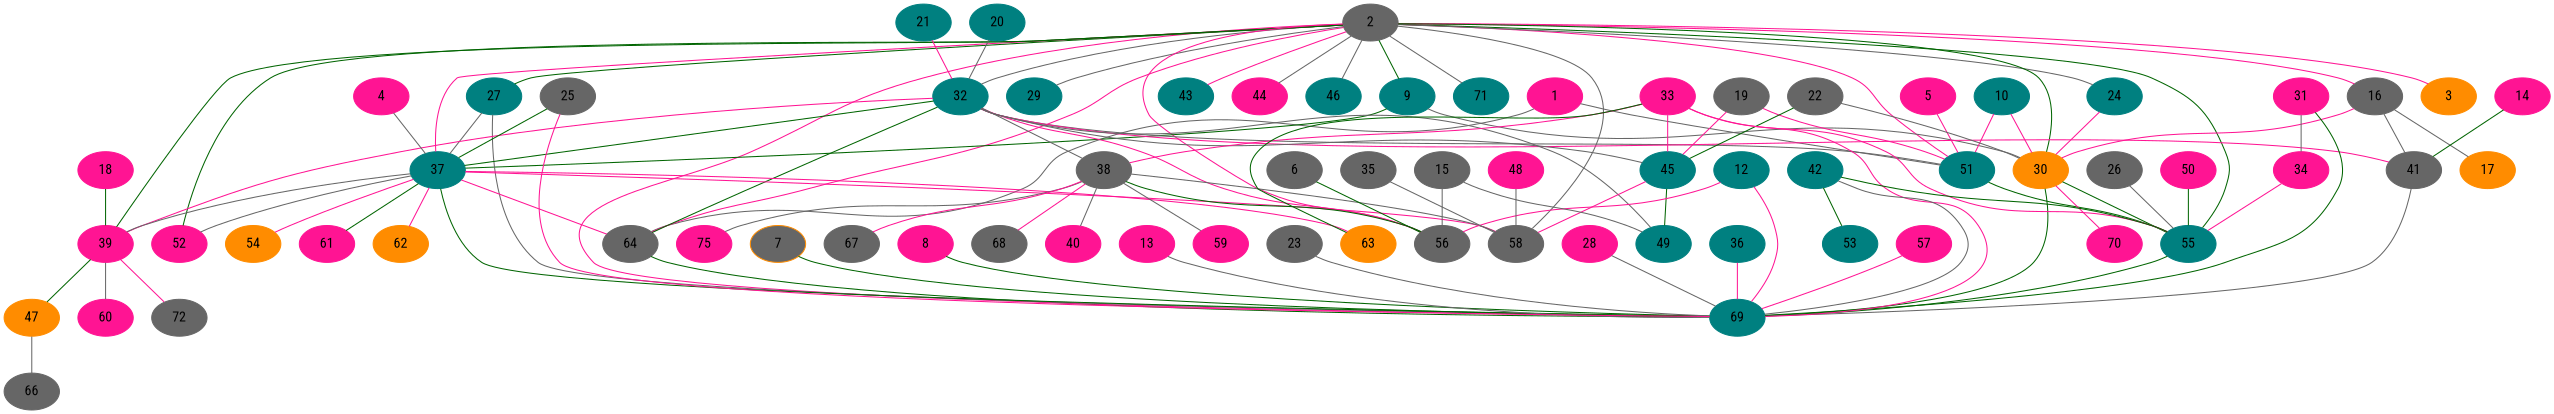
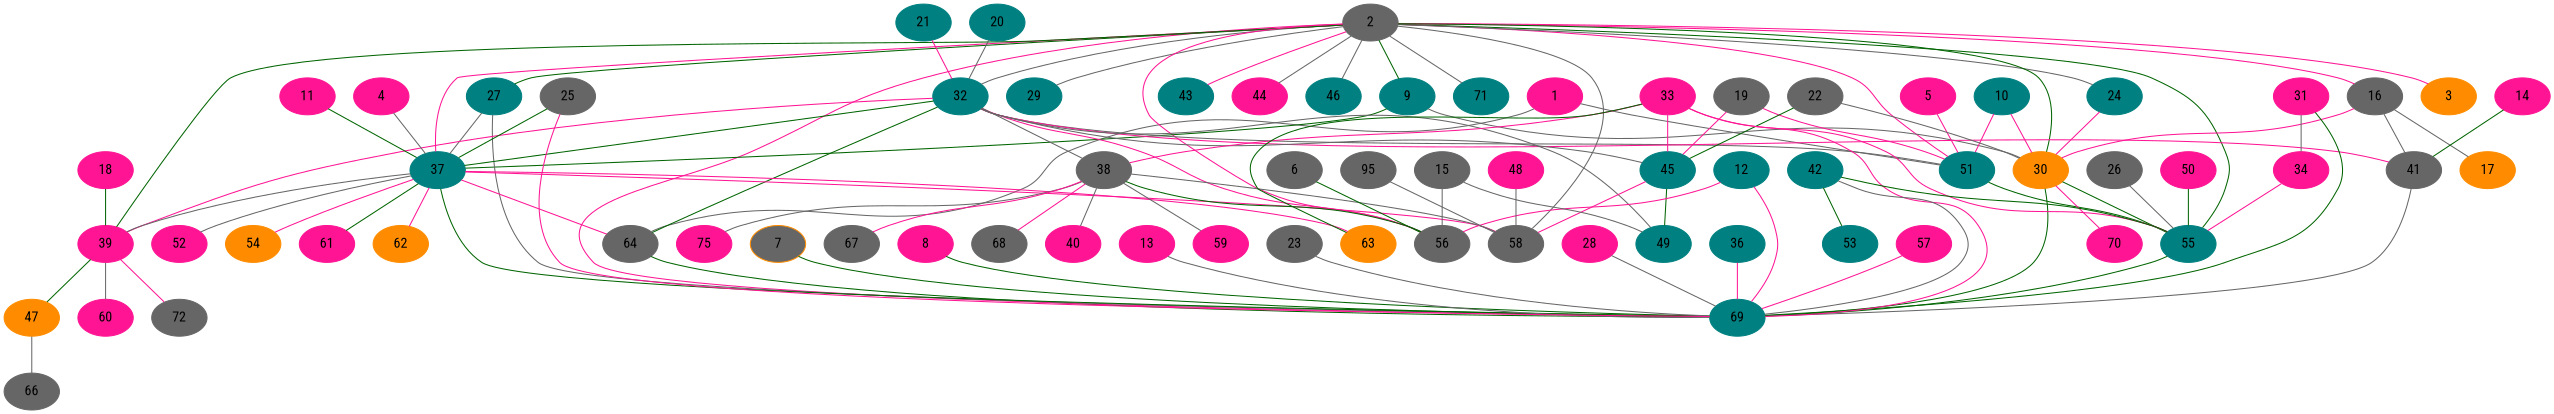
(718, 43) -> none
none -> (308, 96)
(1019, 134) -> none
(1368, 170) -> (1368, 170)
